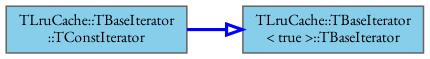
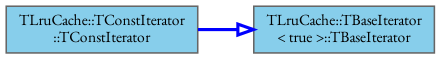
(97, 30) -> (102, 30)
